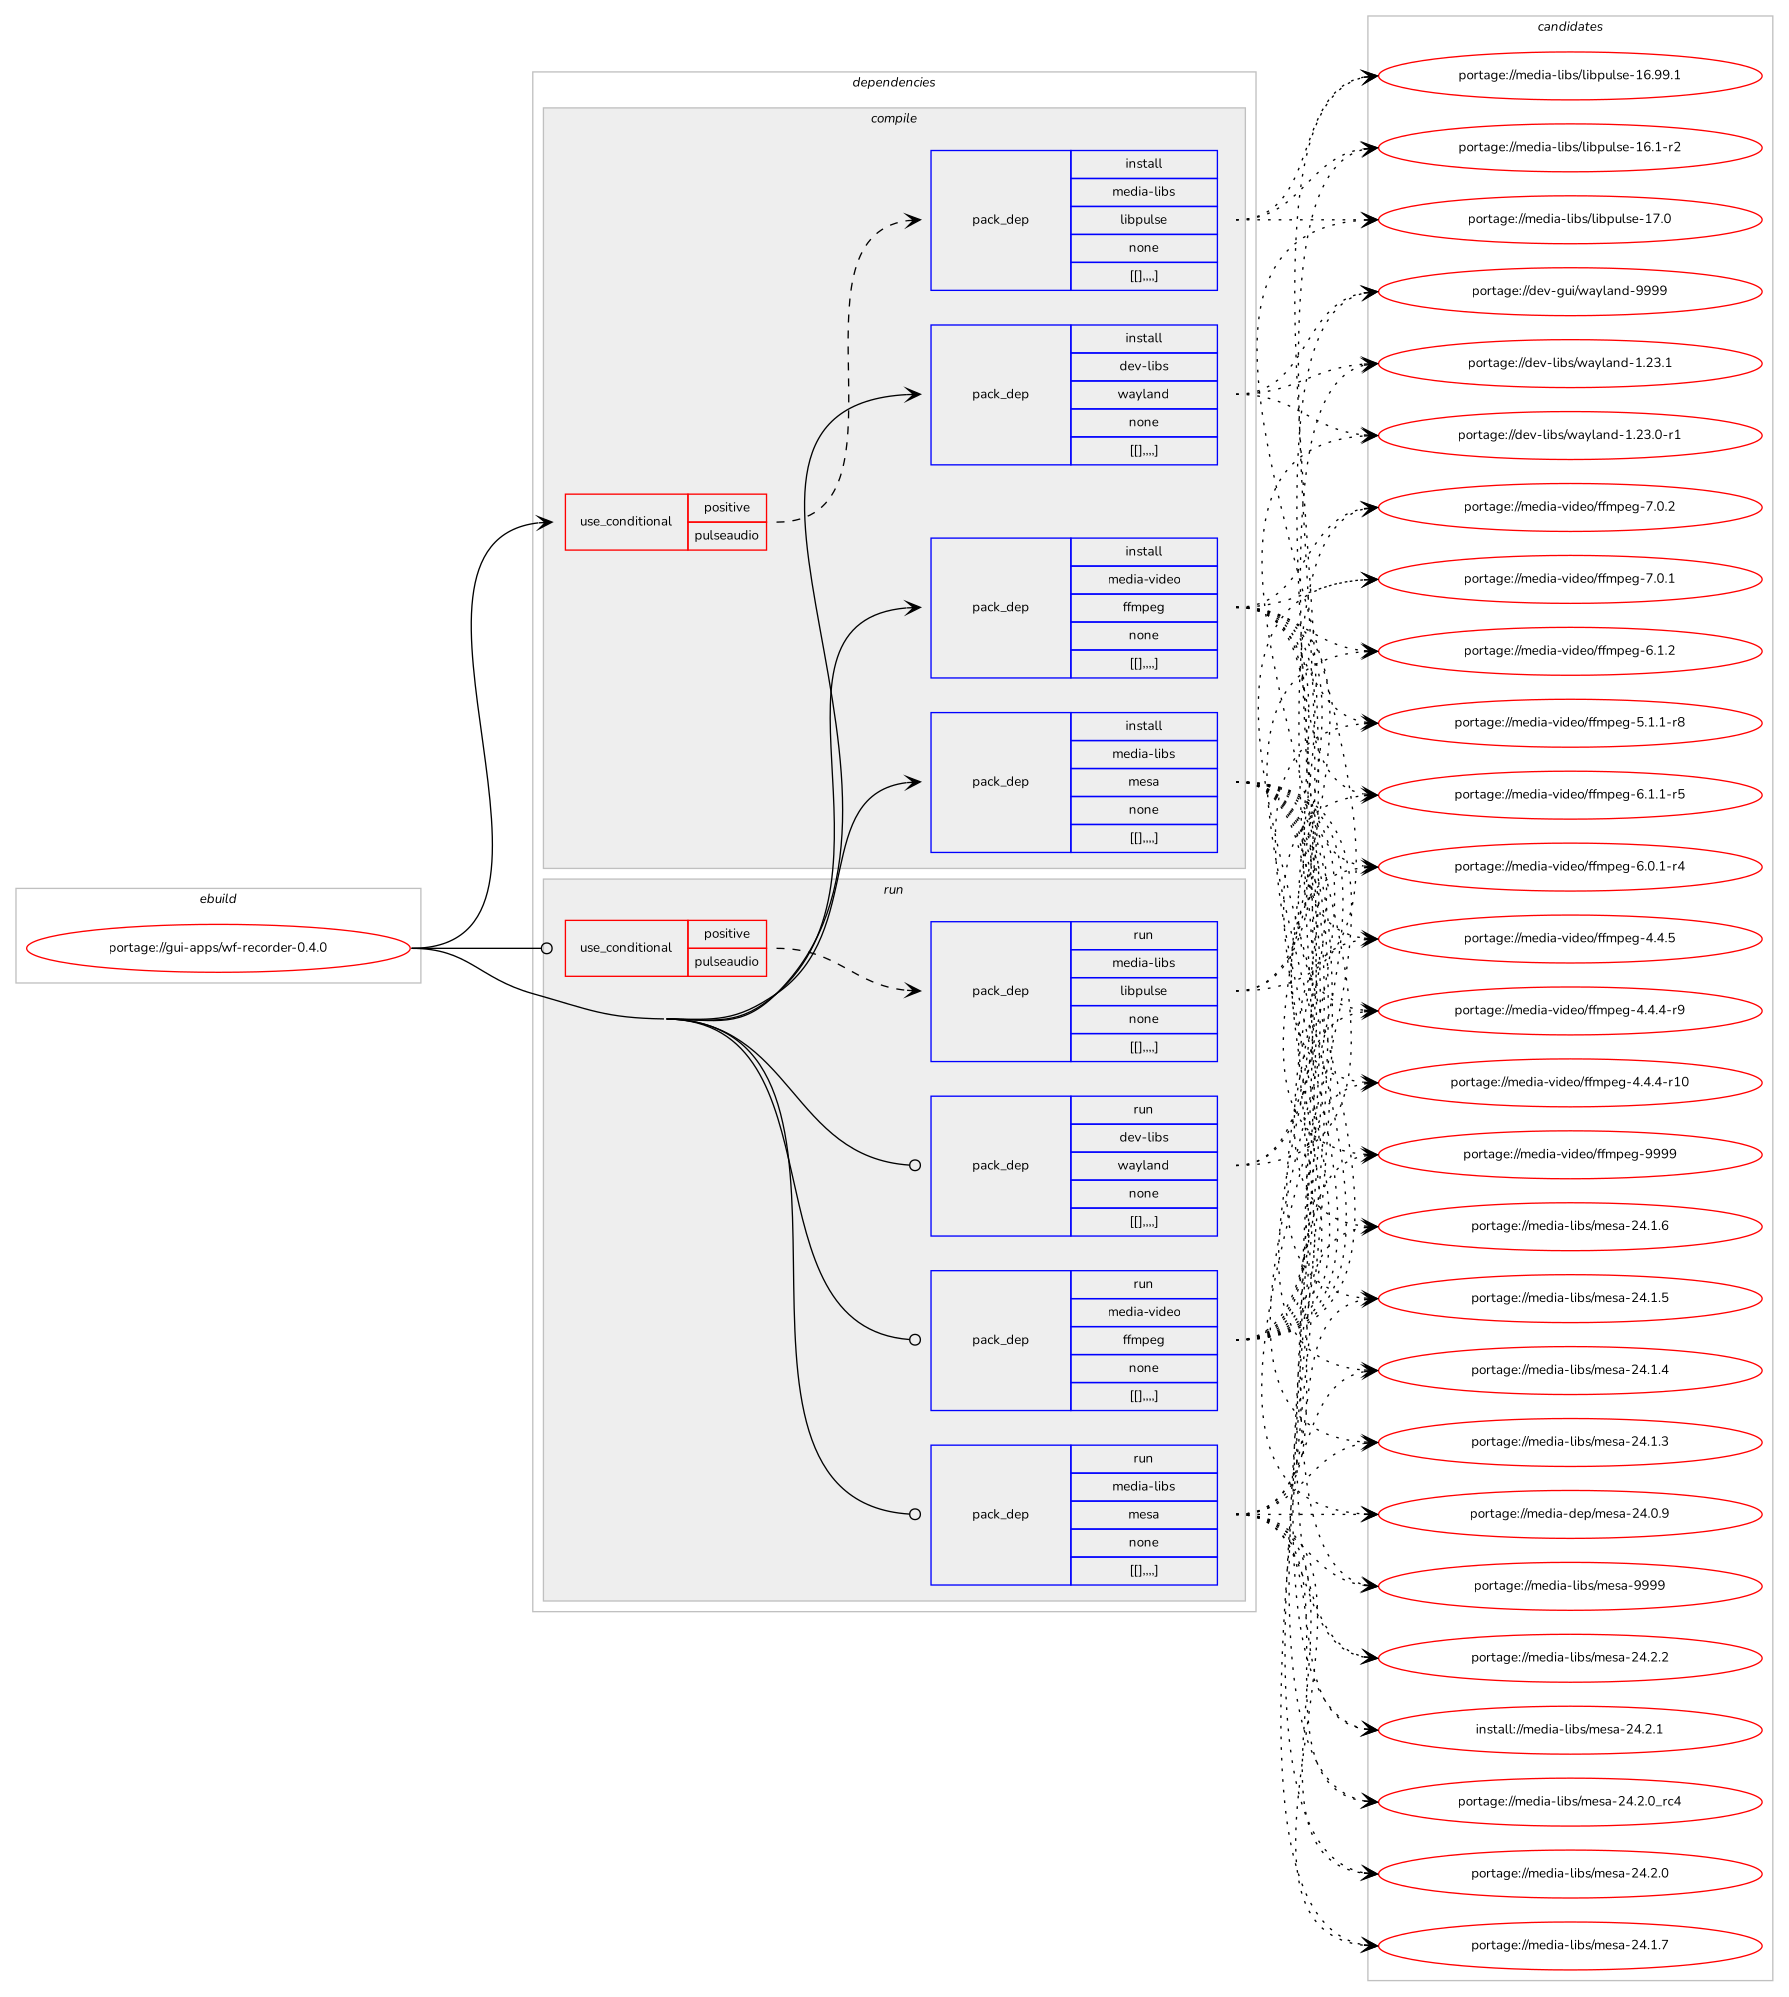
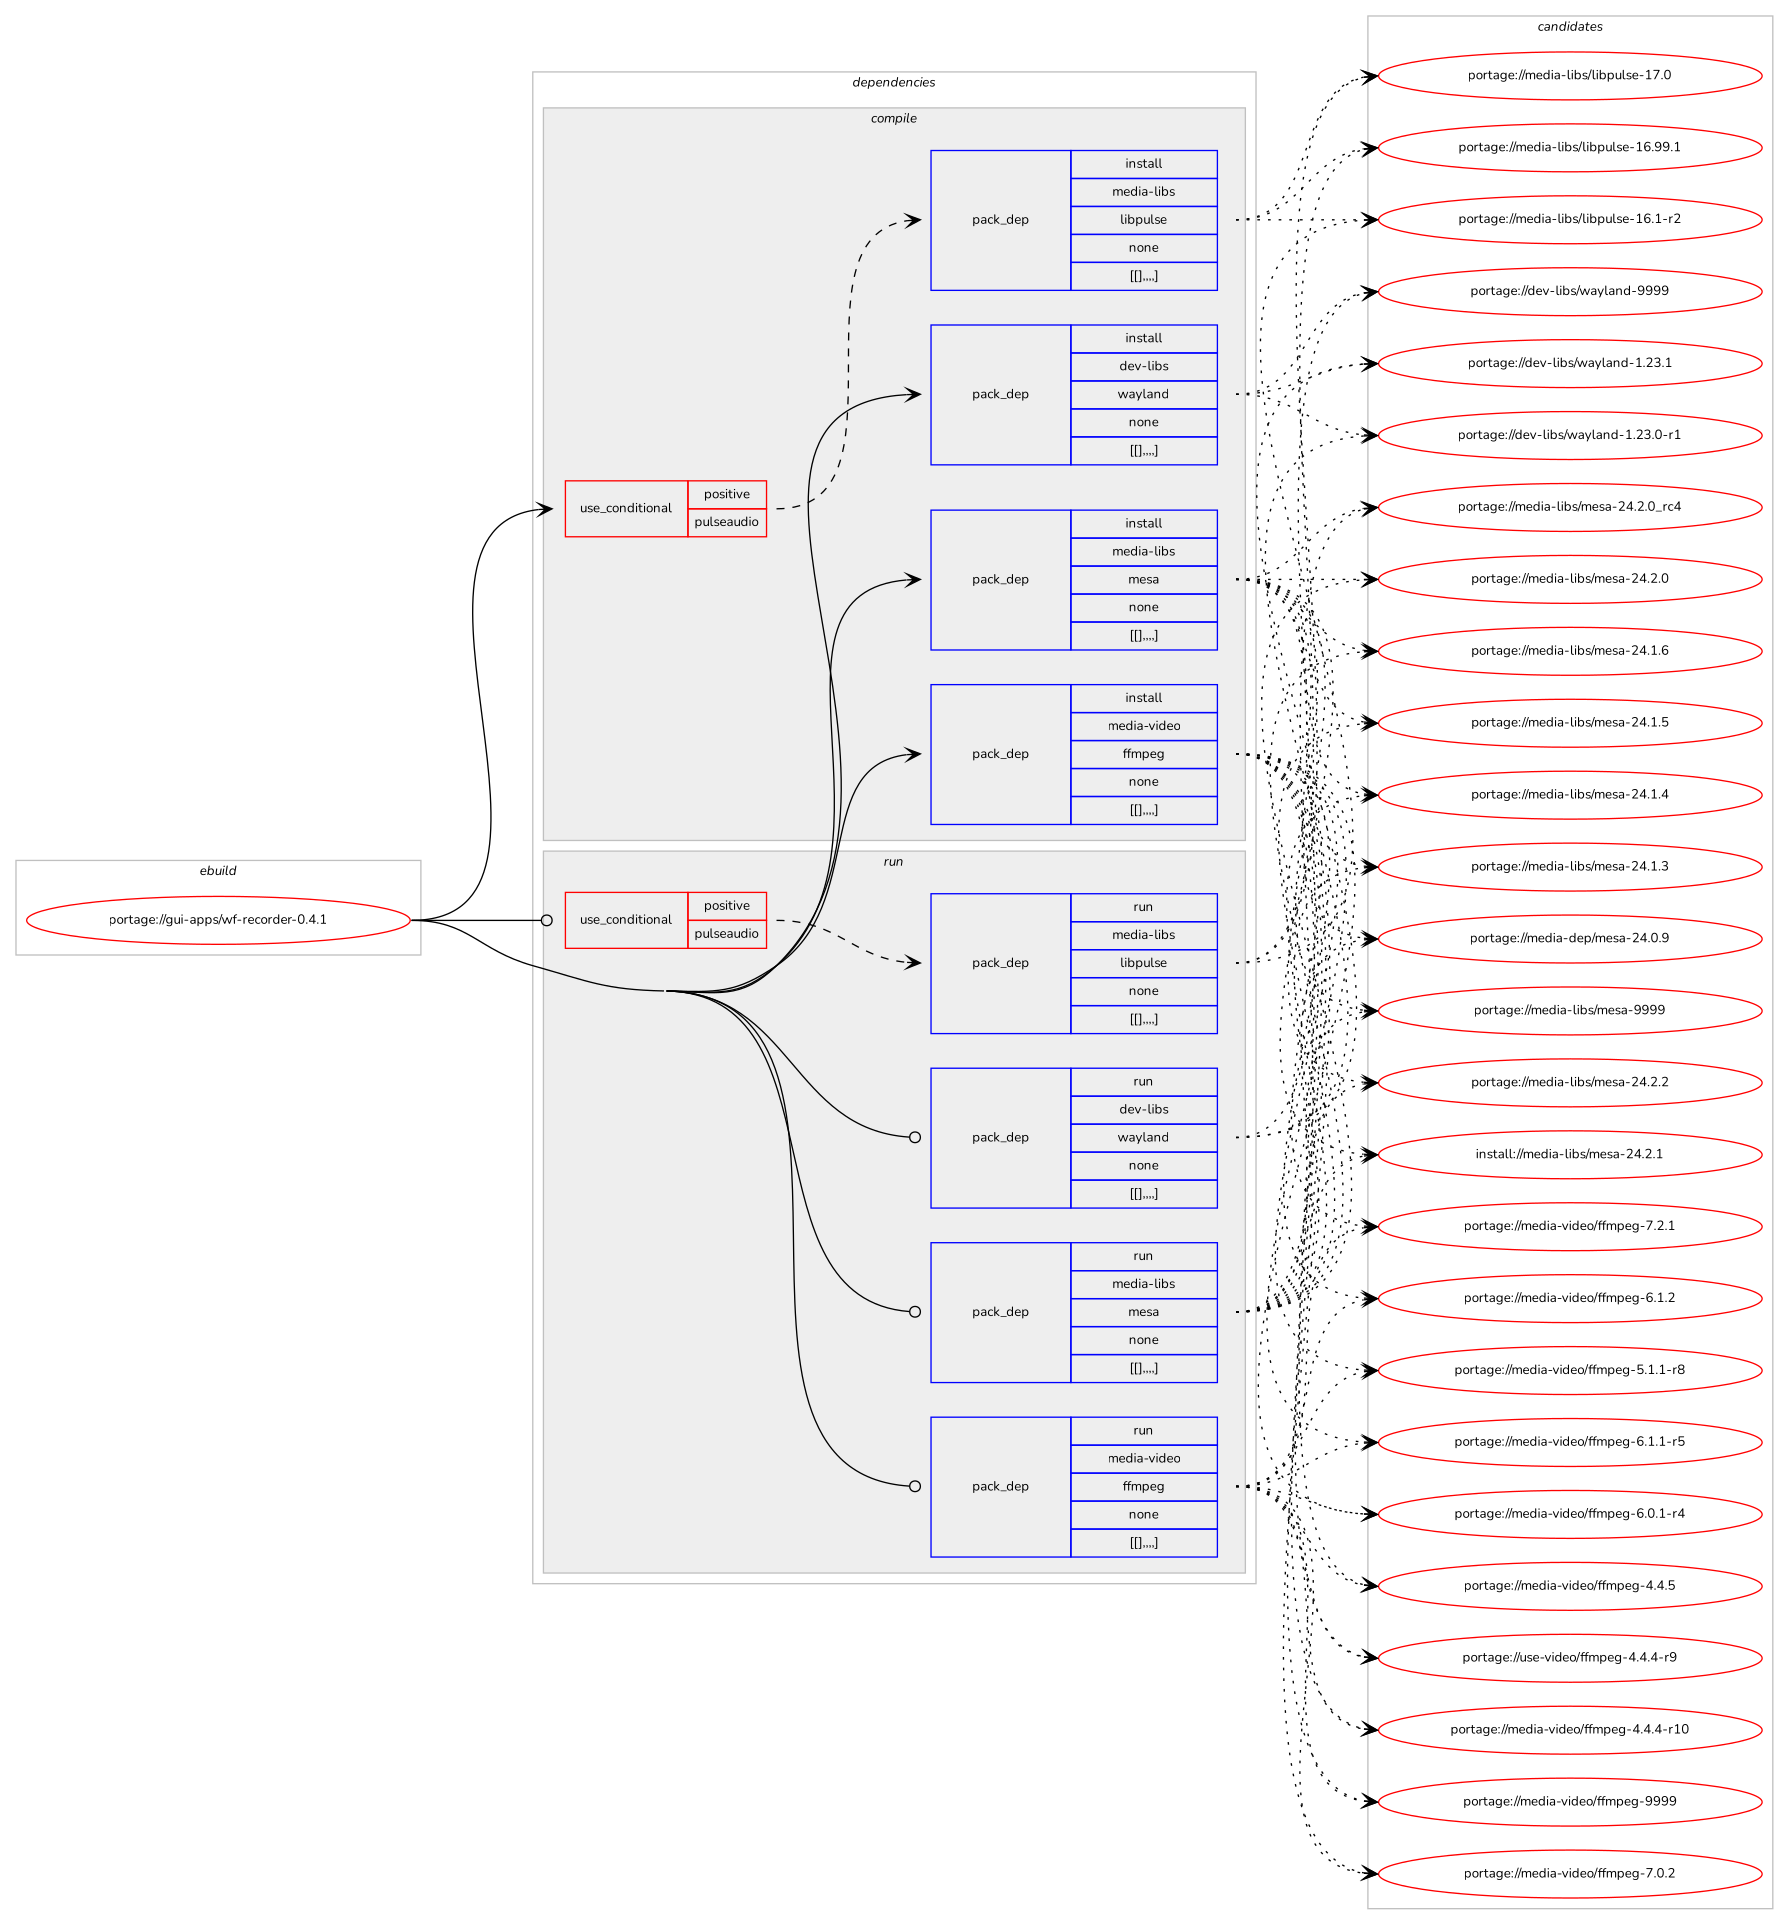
(1570, 292) -> (1570, 292)
(1570, 579) -> (1570, 1227)
(218, 948) -> (218, 920)
(1570, 1011) -> (1570, 1658)
(1570, 1946) -> none
